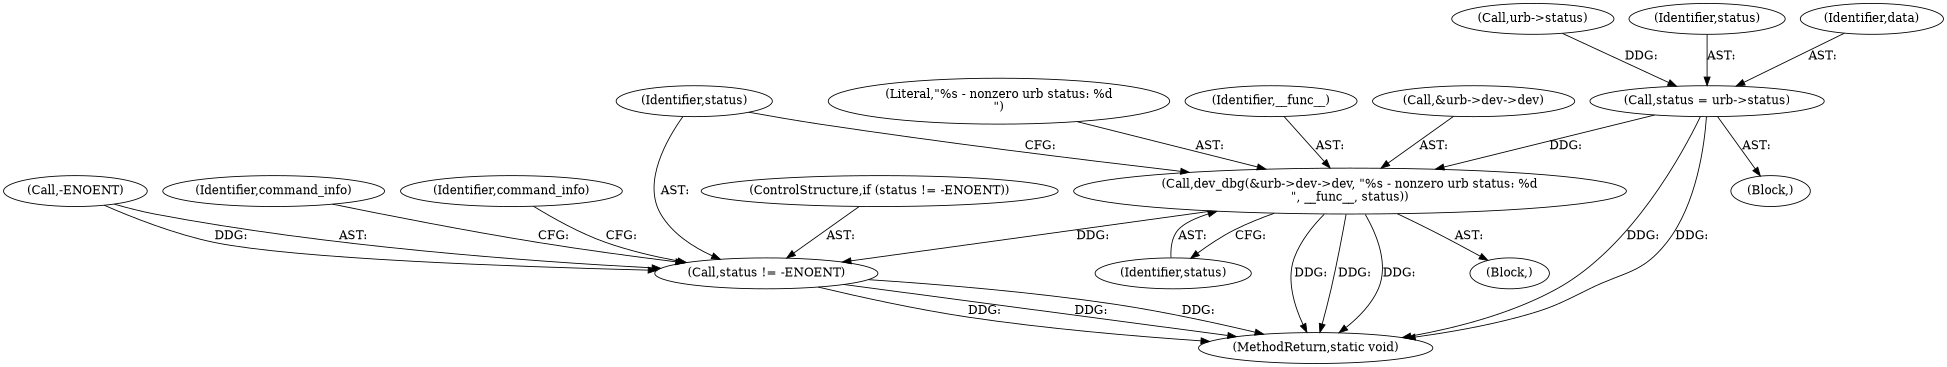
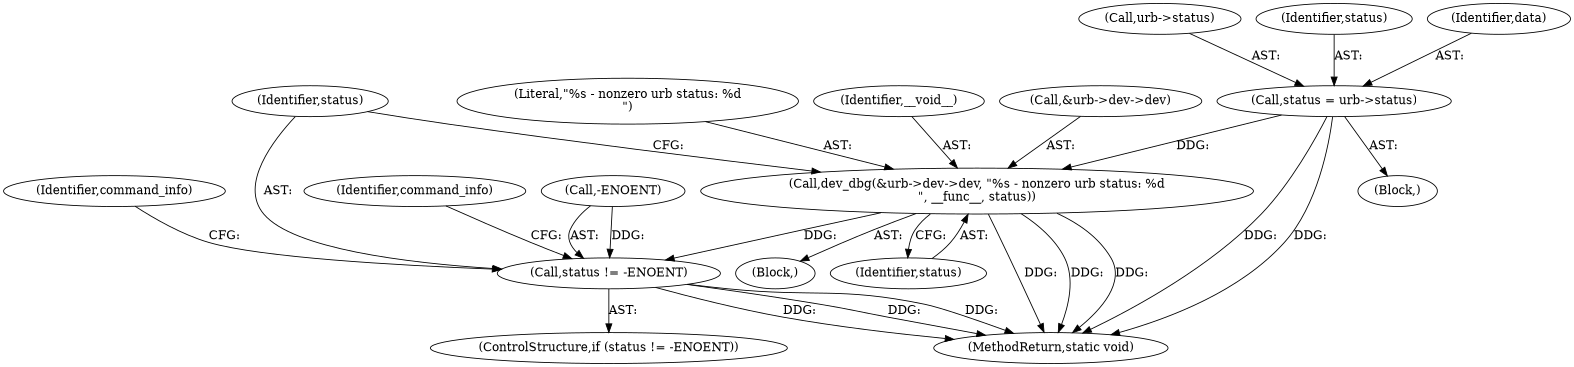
(1643, 56) -> (1268, 56)
(1271, 101) -> (899, 101)
(826, 230) -> (609, 306)
